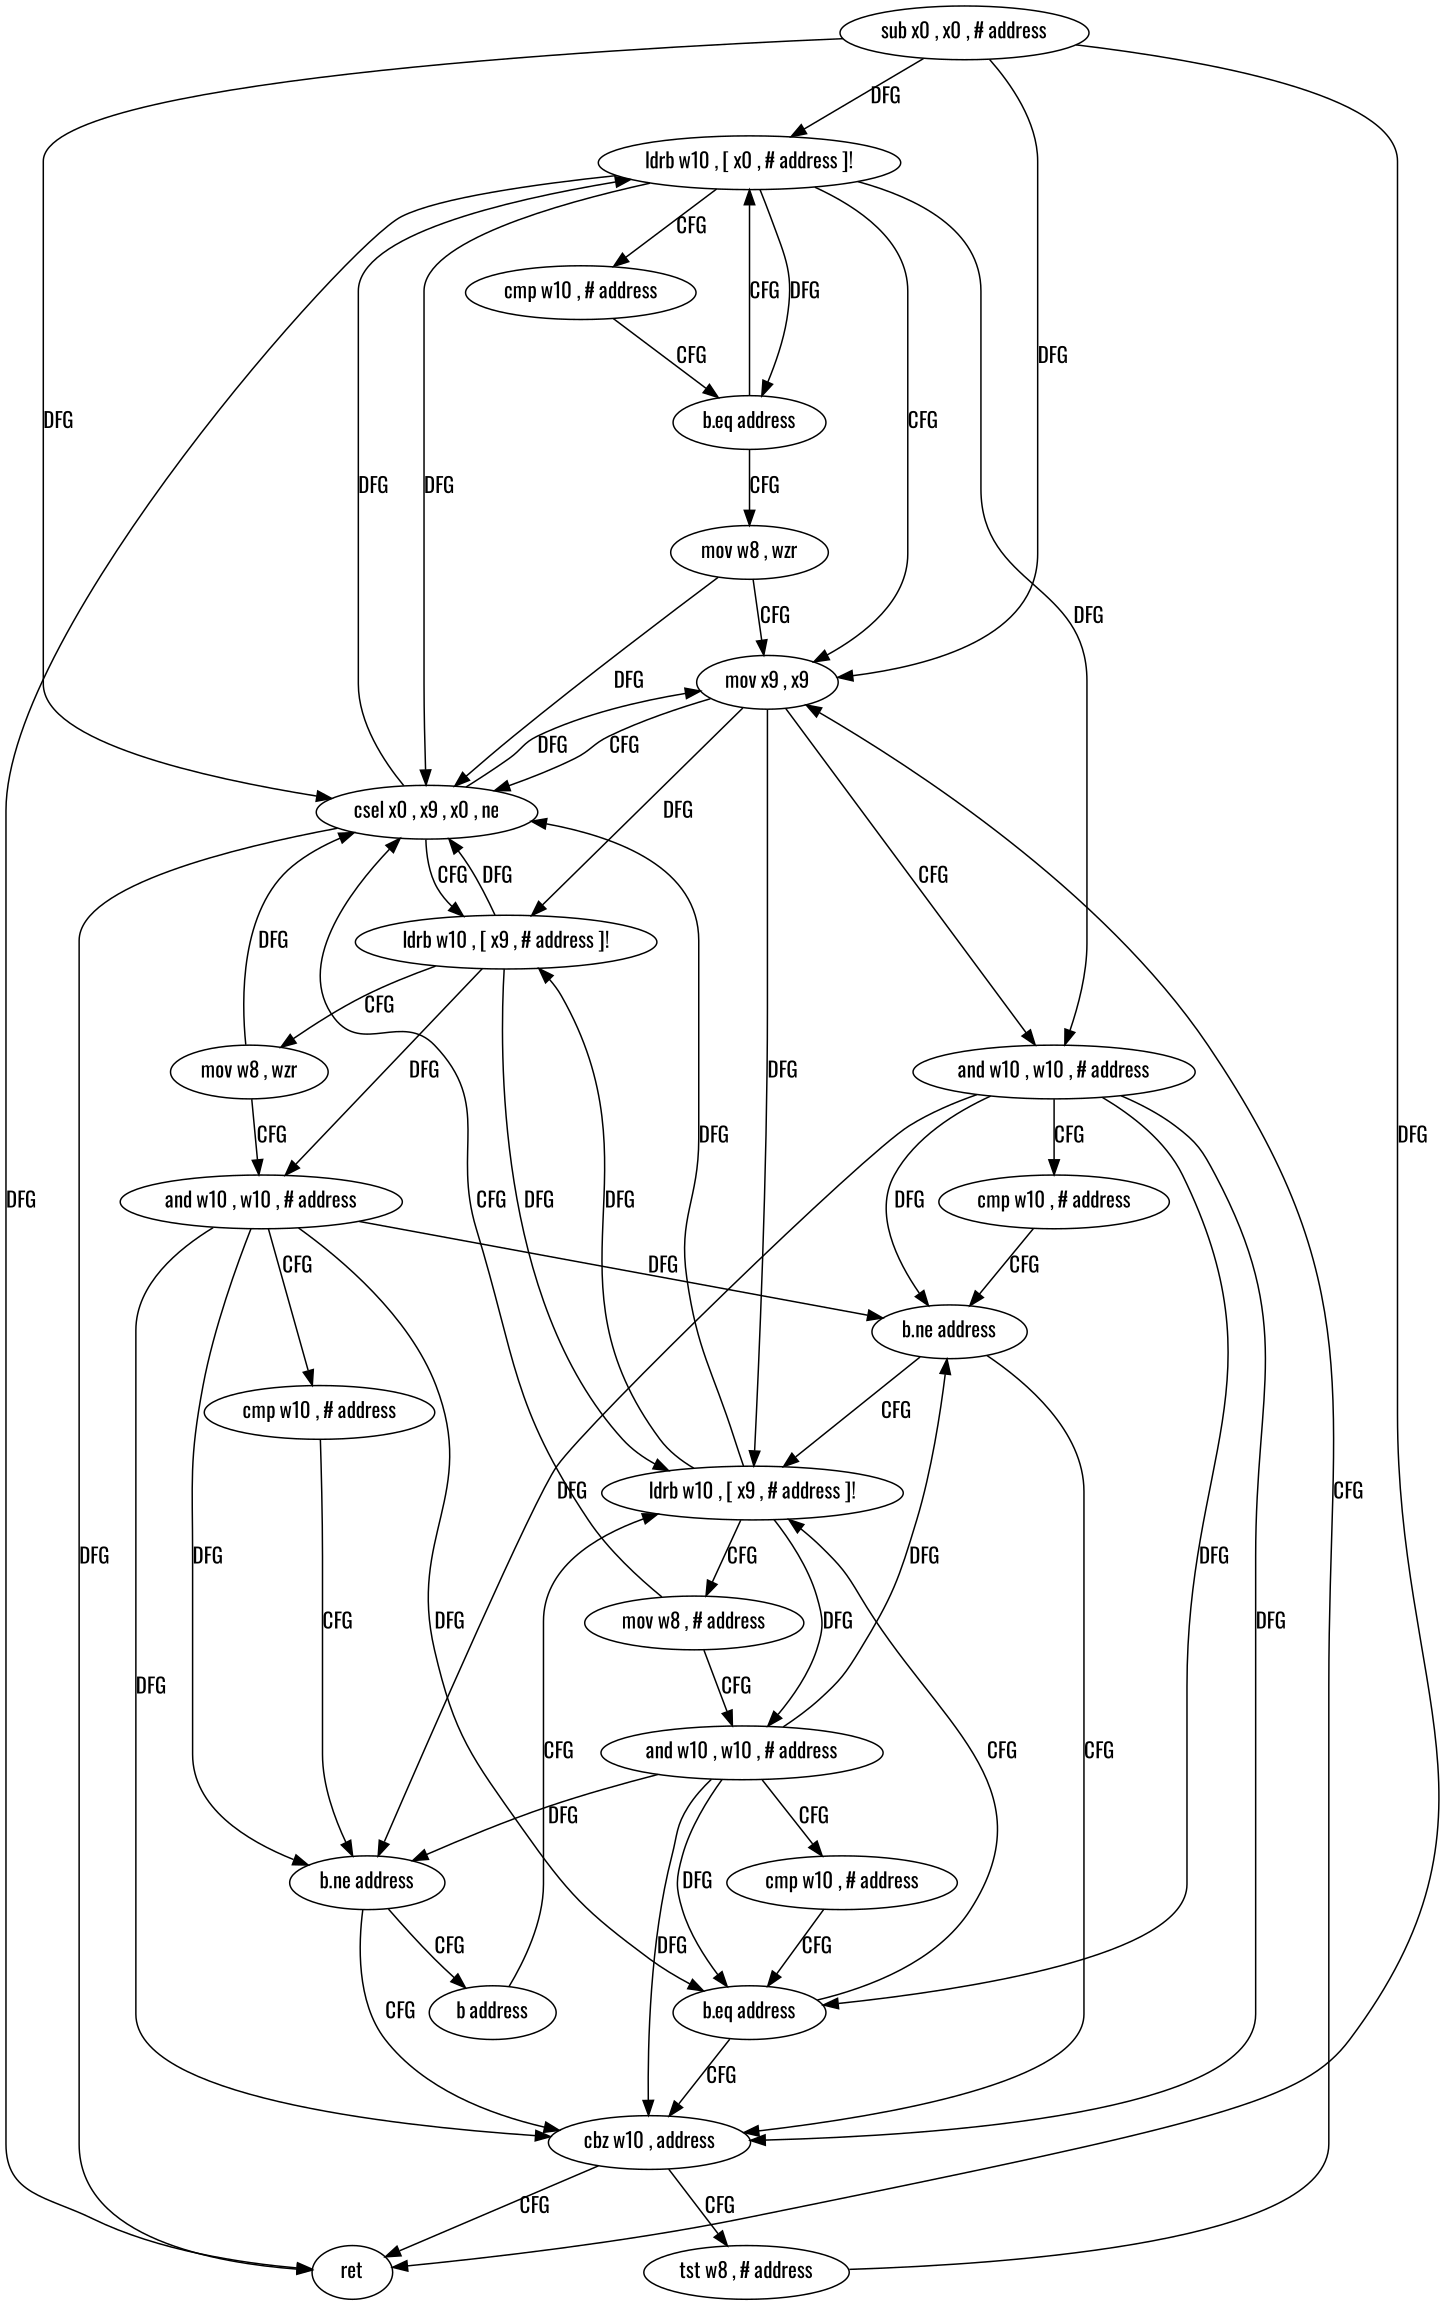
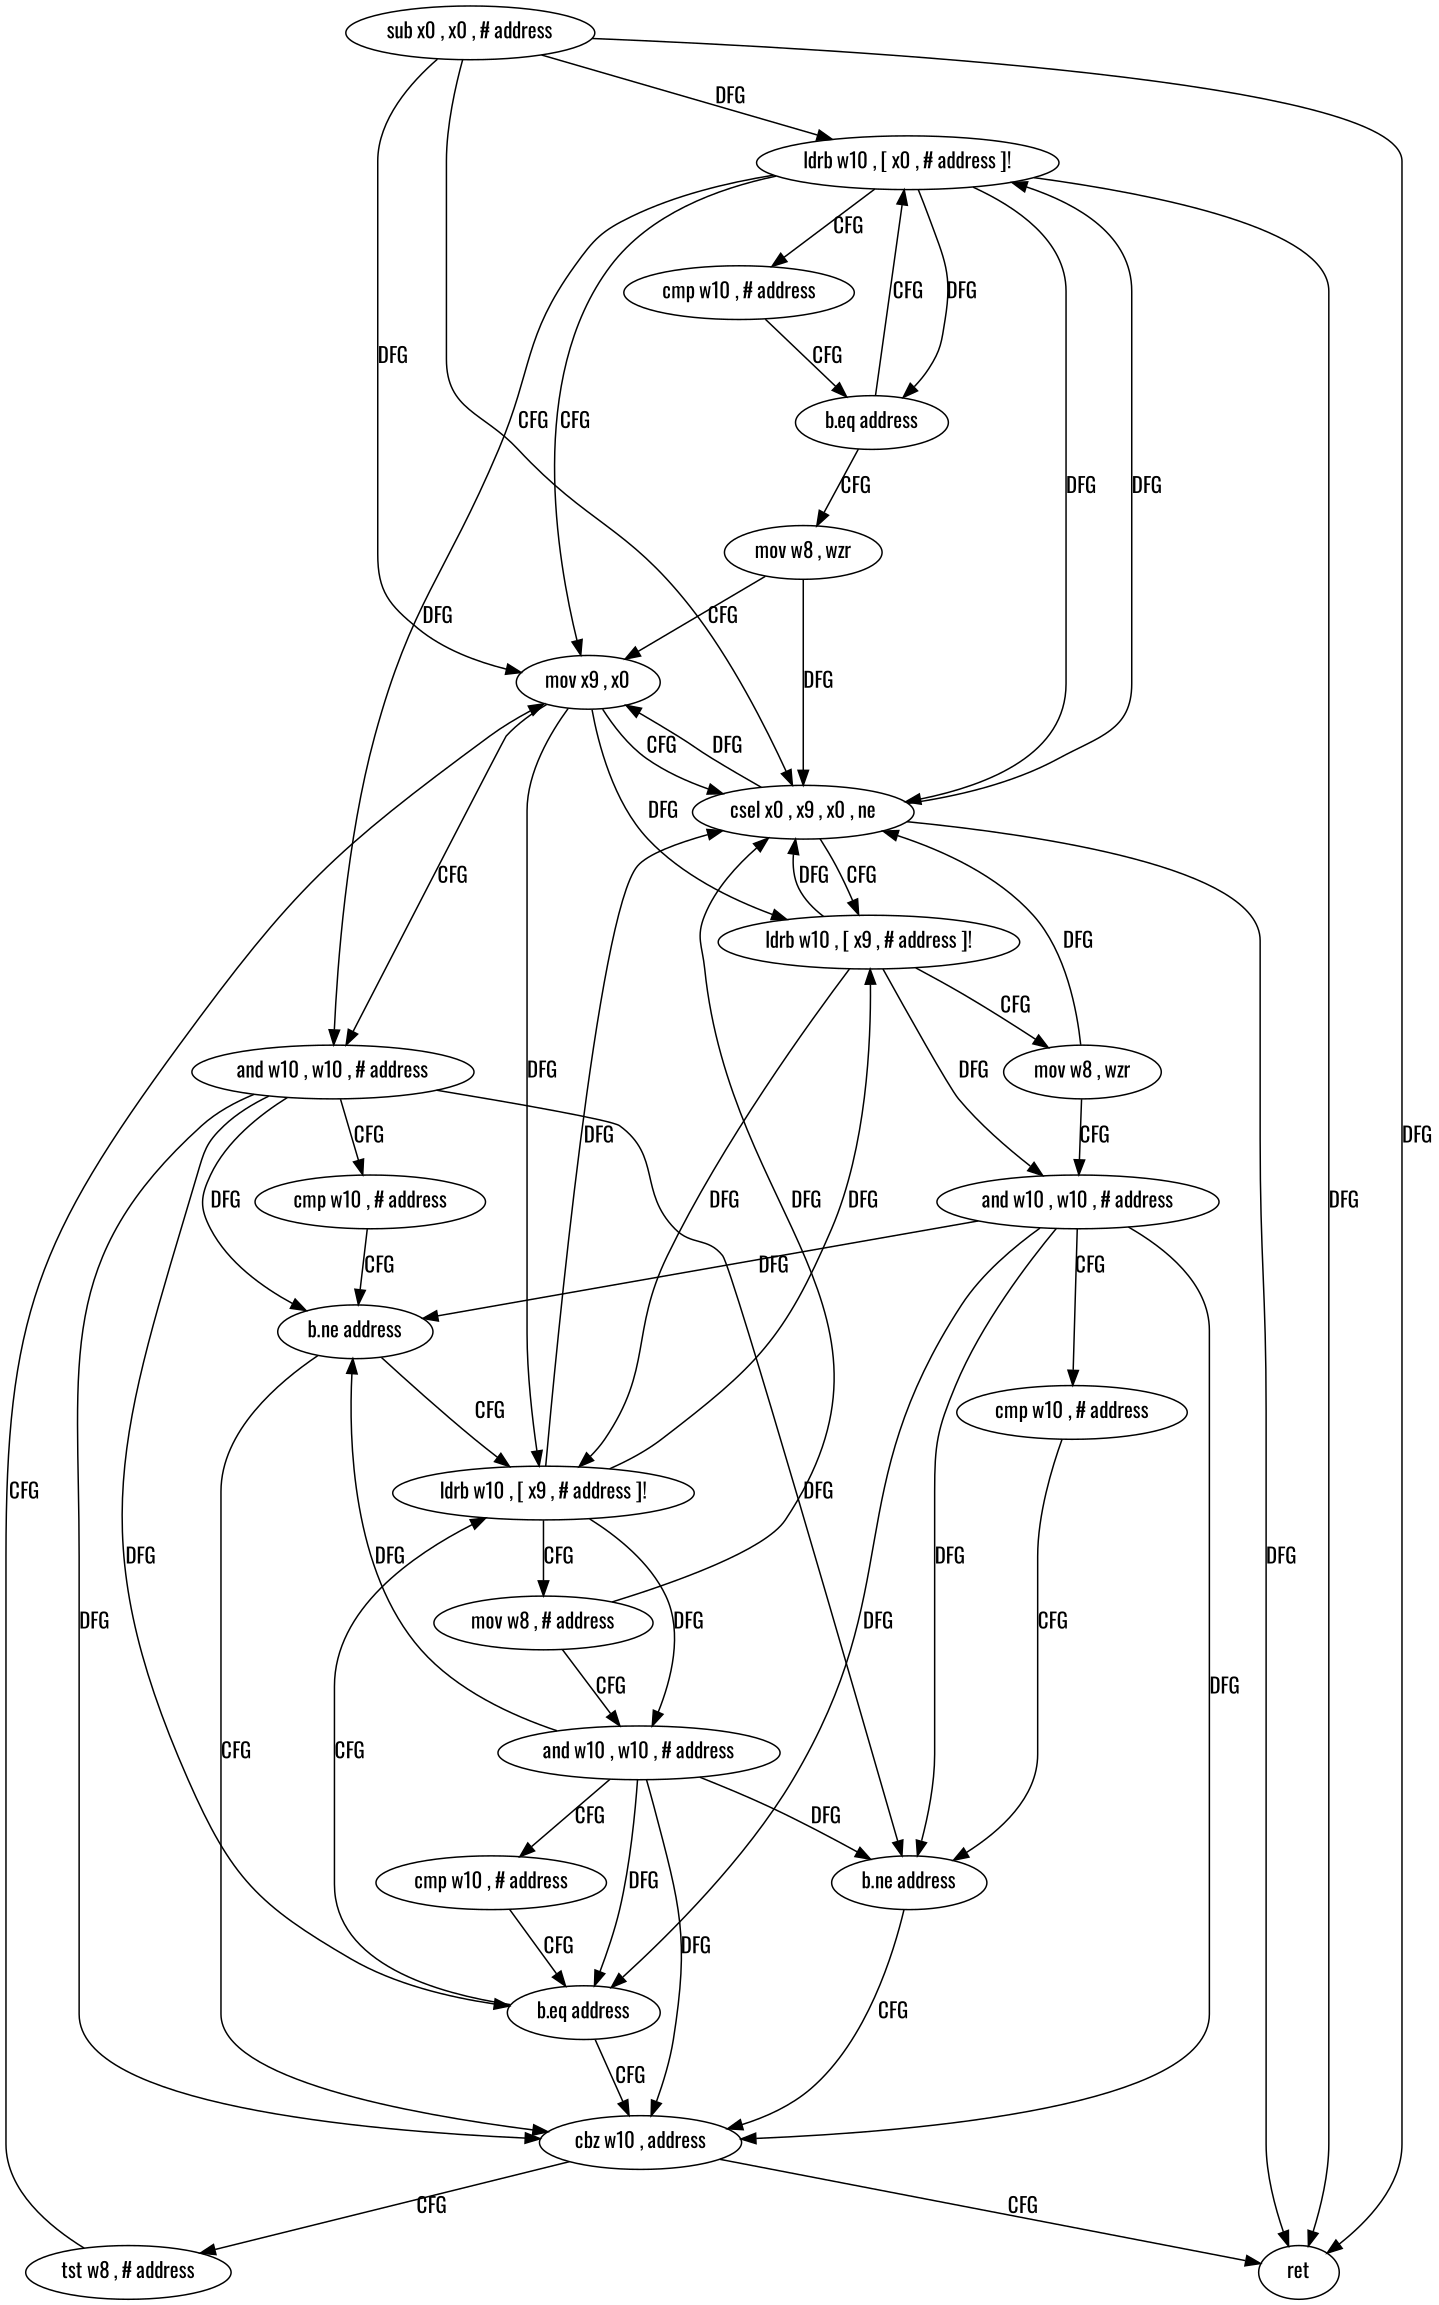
(59, 423) -> (534, 423)
(767, 682) -> (588, 682)
(492, 1202) -> (807, 1202)
(493, 2013) -> none
